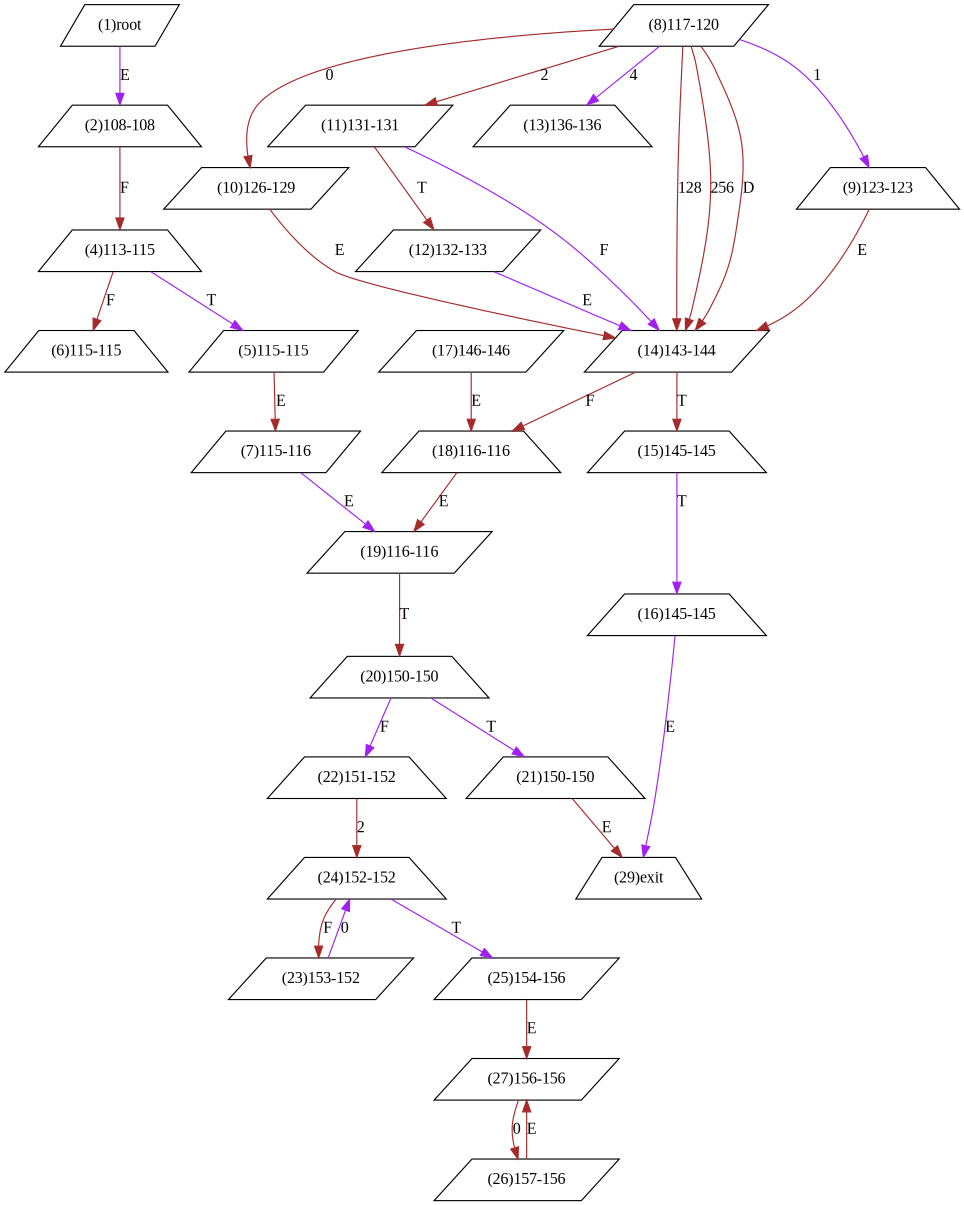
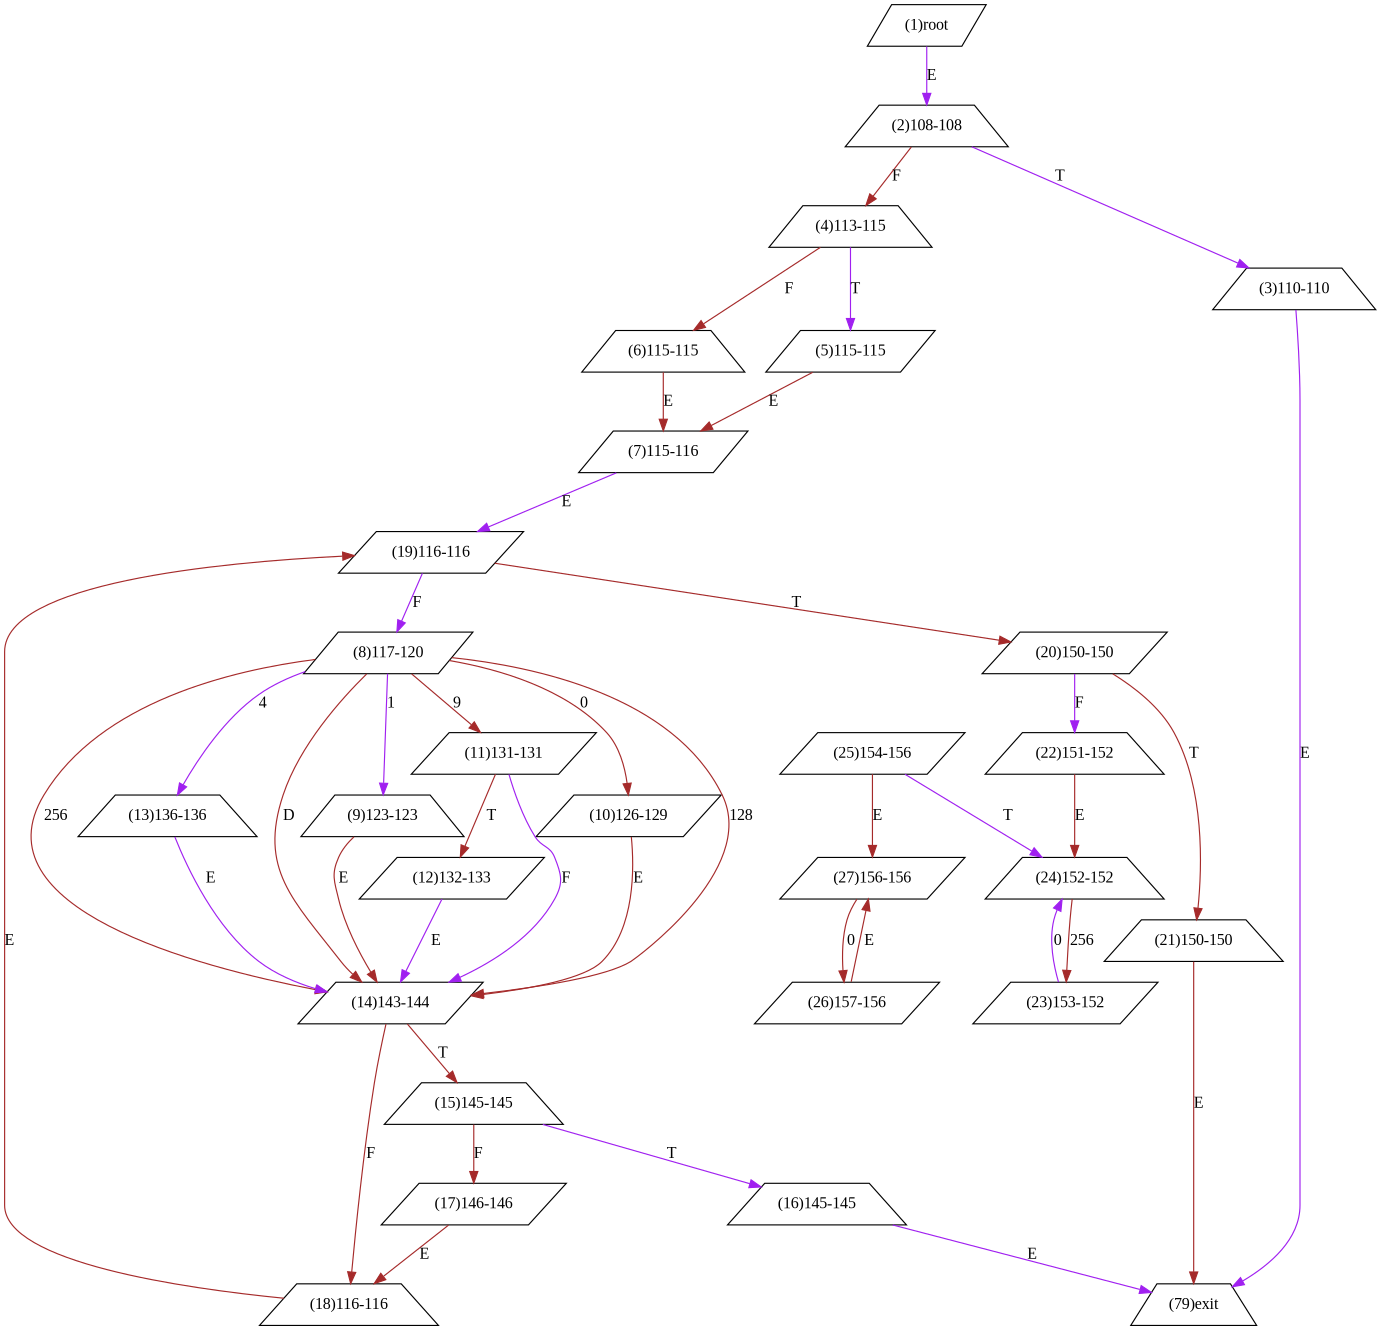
(545, 76) -> (457, 703)
none -> (1294, 289)
none -> (663, 396)
none -> (412, 597)
(400, 677) -> (1075, 653)
(473, 724) -> (1191, 776)
(361, 828) -> (1080, 816)
(639, 878) -> (1194, 1305)
(437, 926) -> (968, 813)
(328, 928) -> (1082, 941)
none -> (228, 930)
none -> (474, 1148)
